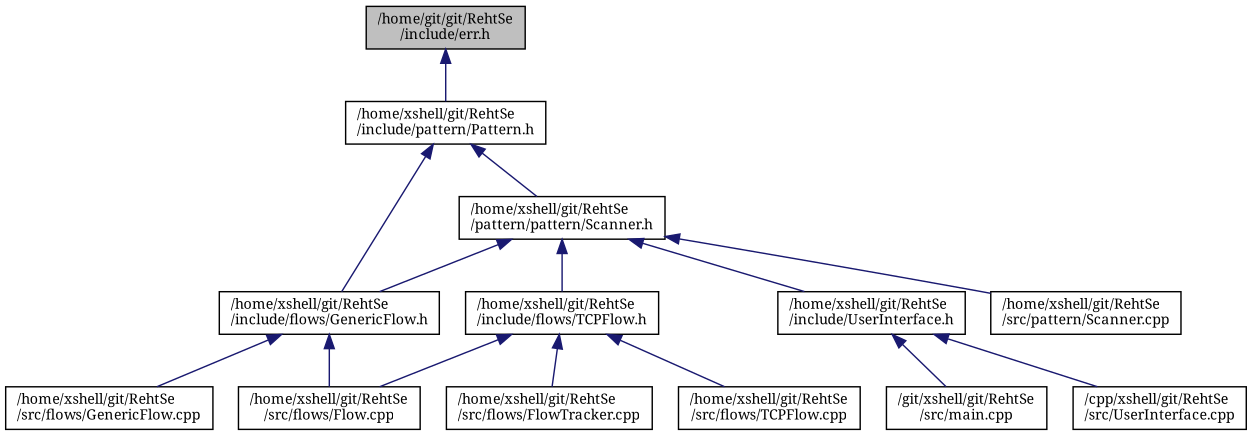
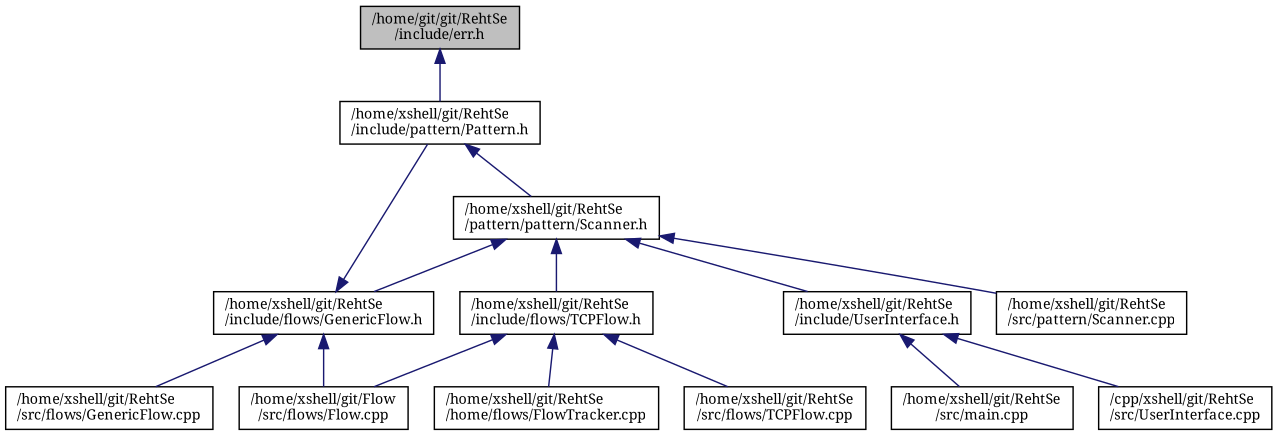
(384, 224) -> (386, 212)
(329, 408) -> (324, 408)
(549, 408) -> (546, 408)
(967, 408) -> (982, 408)
